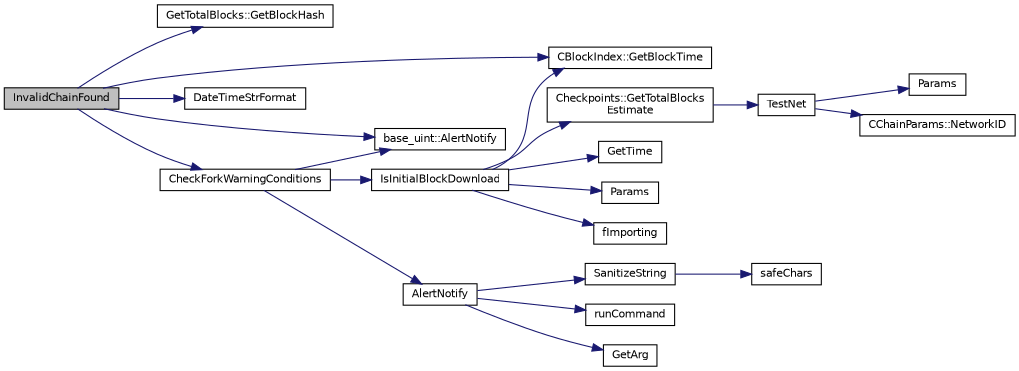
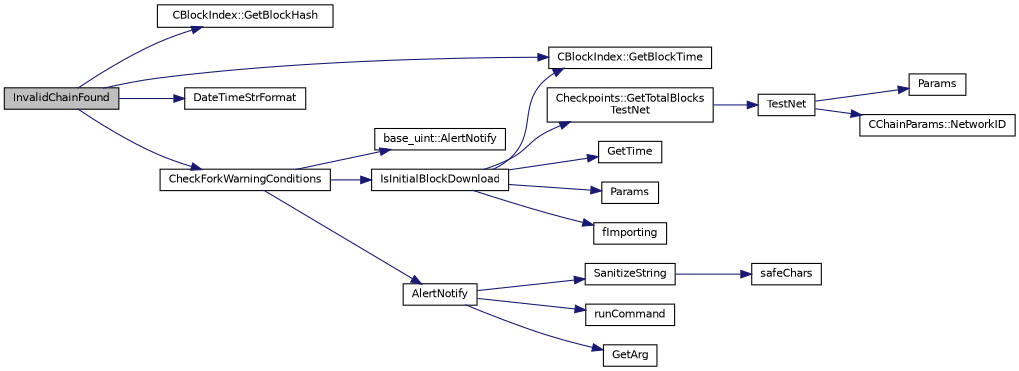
(245, 16) -> (245, 16)
(630, 105) -> (630, 105)
(233, 128) -> none
